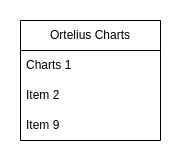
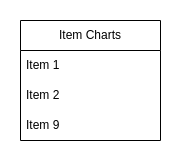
(91, 36) -> (91, 36)
(52, 66) -> (45, 66)
